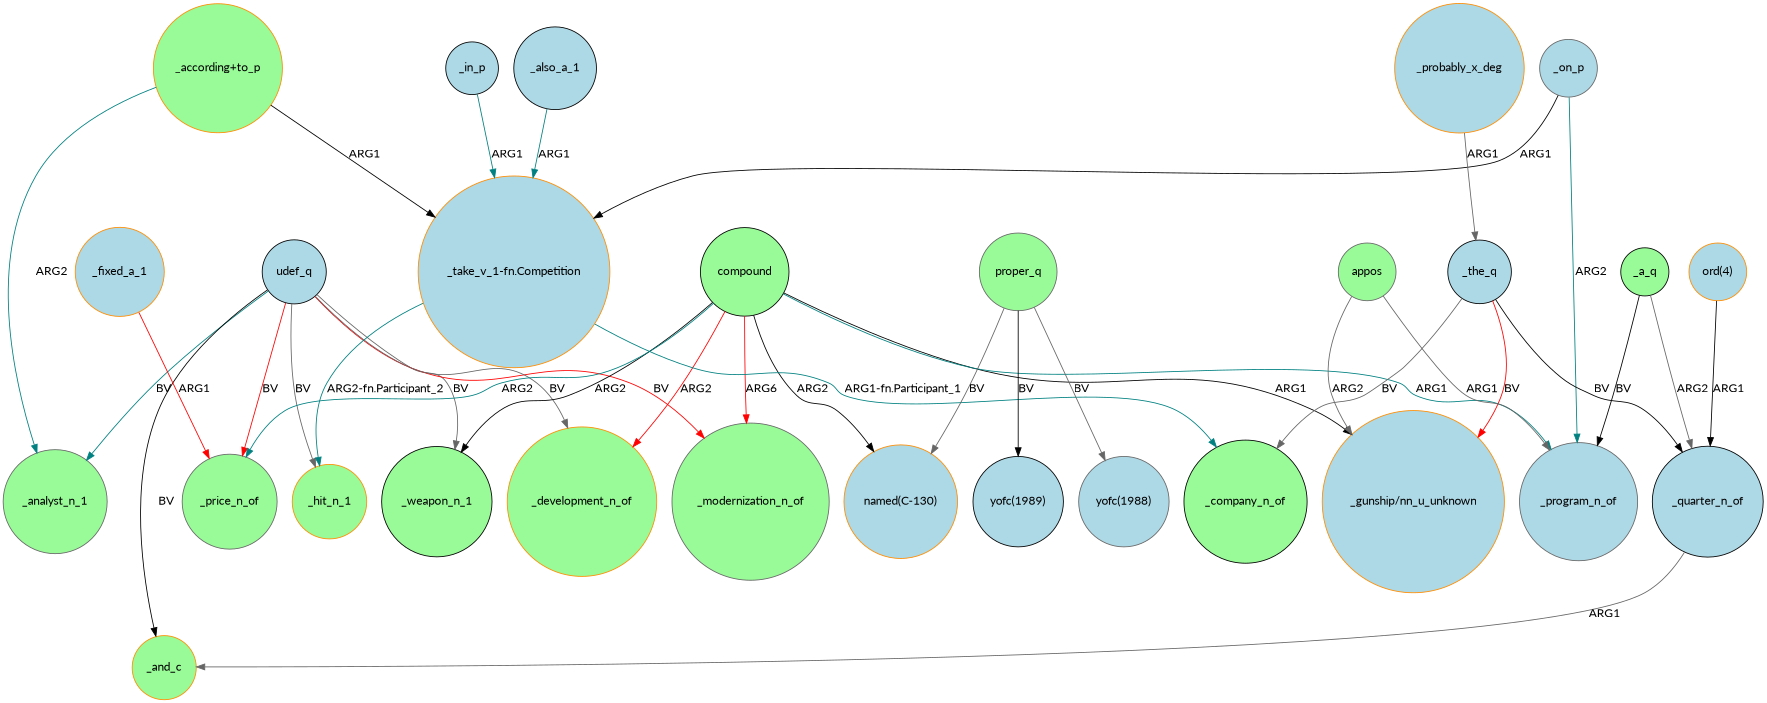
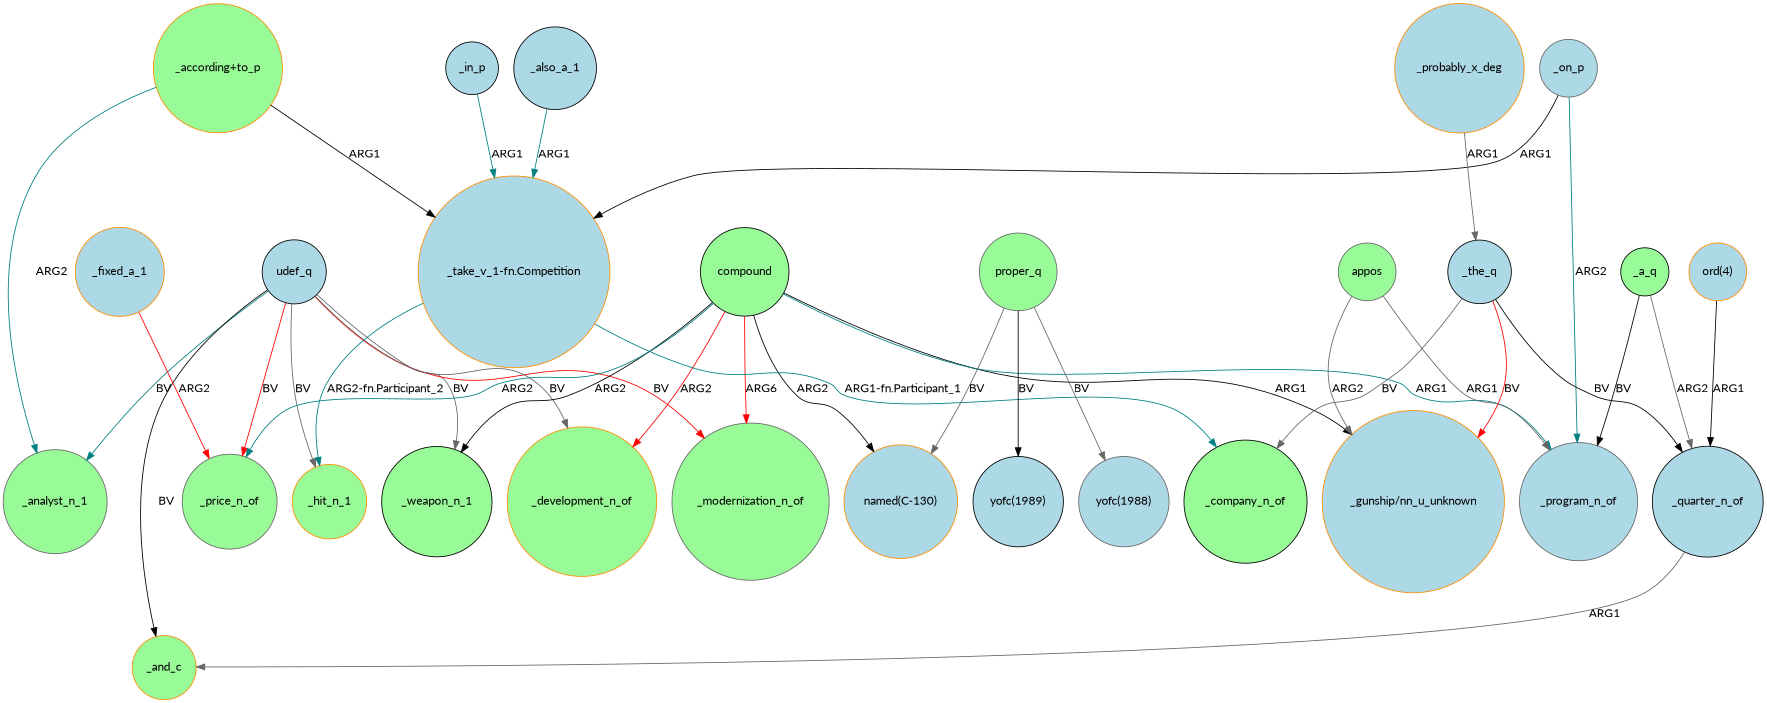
(194, 389) -> (194, 389)
